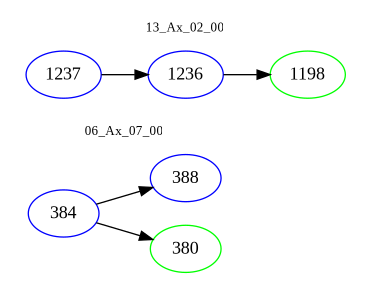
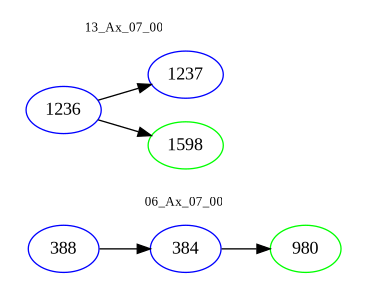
(186, 28) -> (125, 28)
(118, 75) -> (118, 94)
(308, 75) -> (186, 145)
(118, 198) -> (118, 249)
(186, 249) -> (306, 249)
